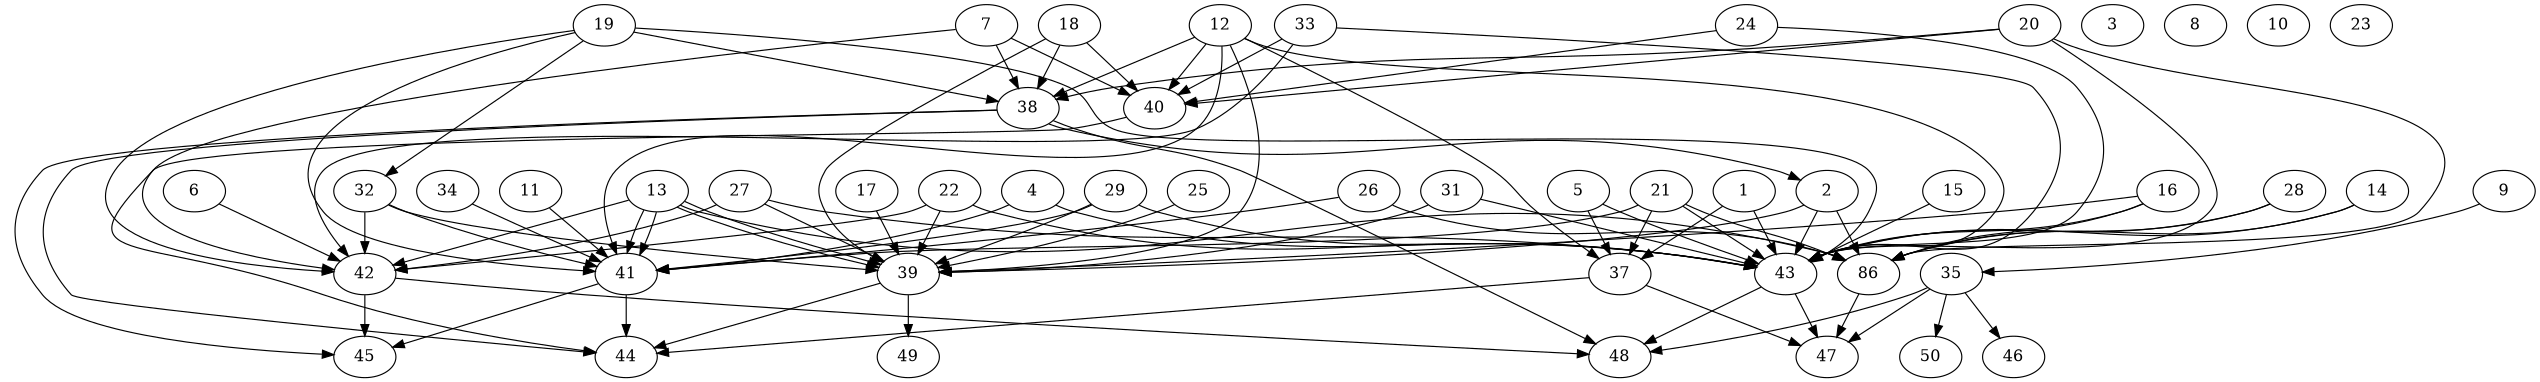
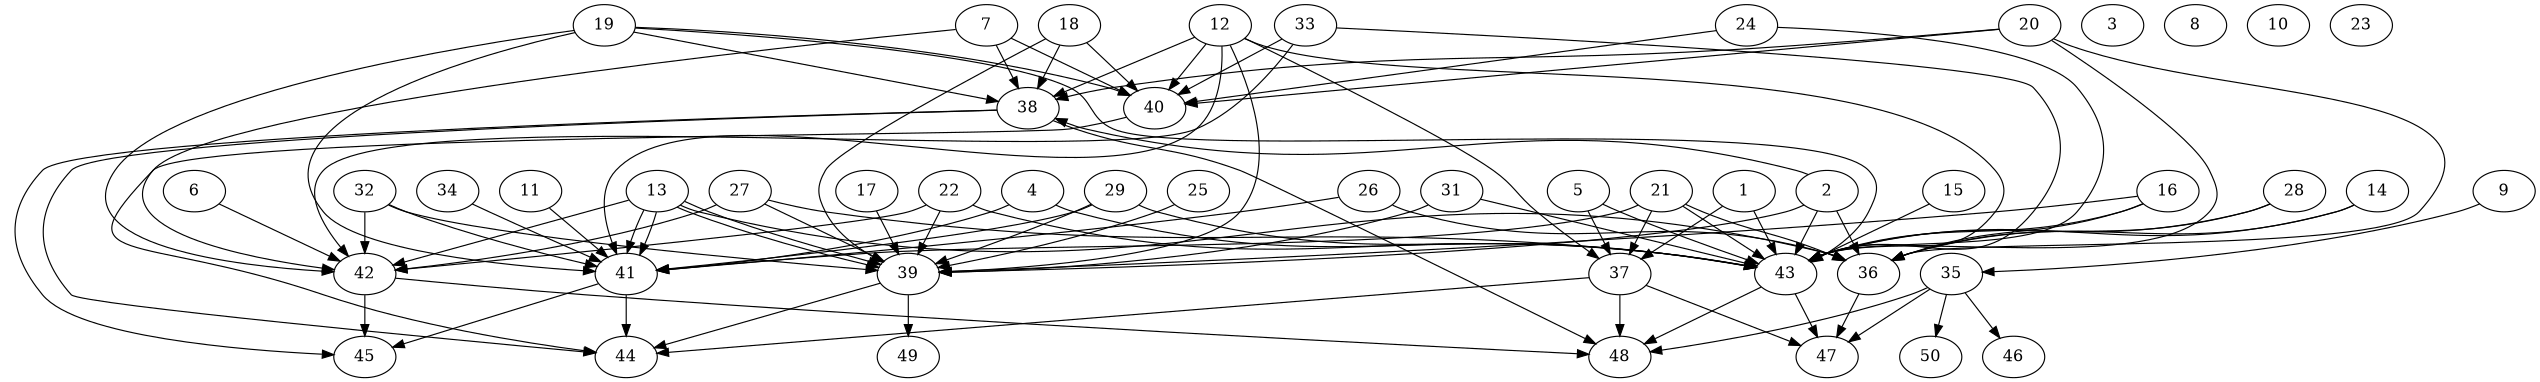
(489, 105) -> (879, 46)
(1419, 147) -> (1437, 147)
(1869, 274) -> (1869, 274)
none -> (1620, 310)
